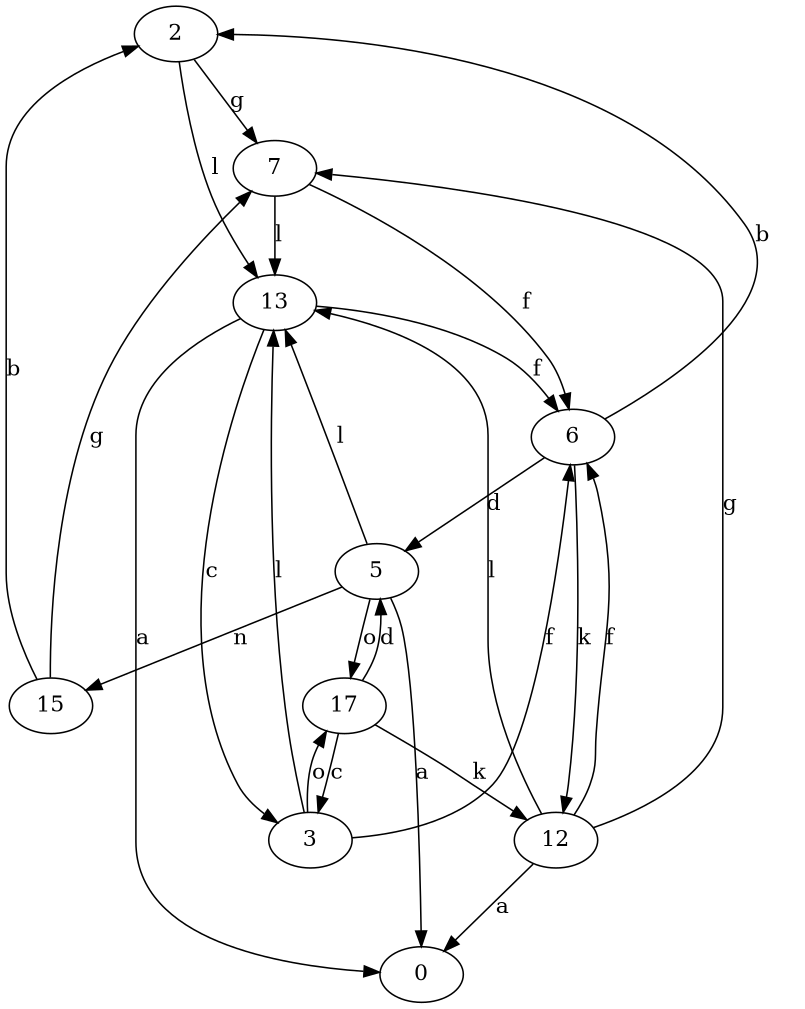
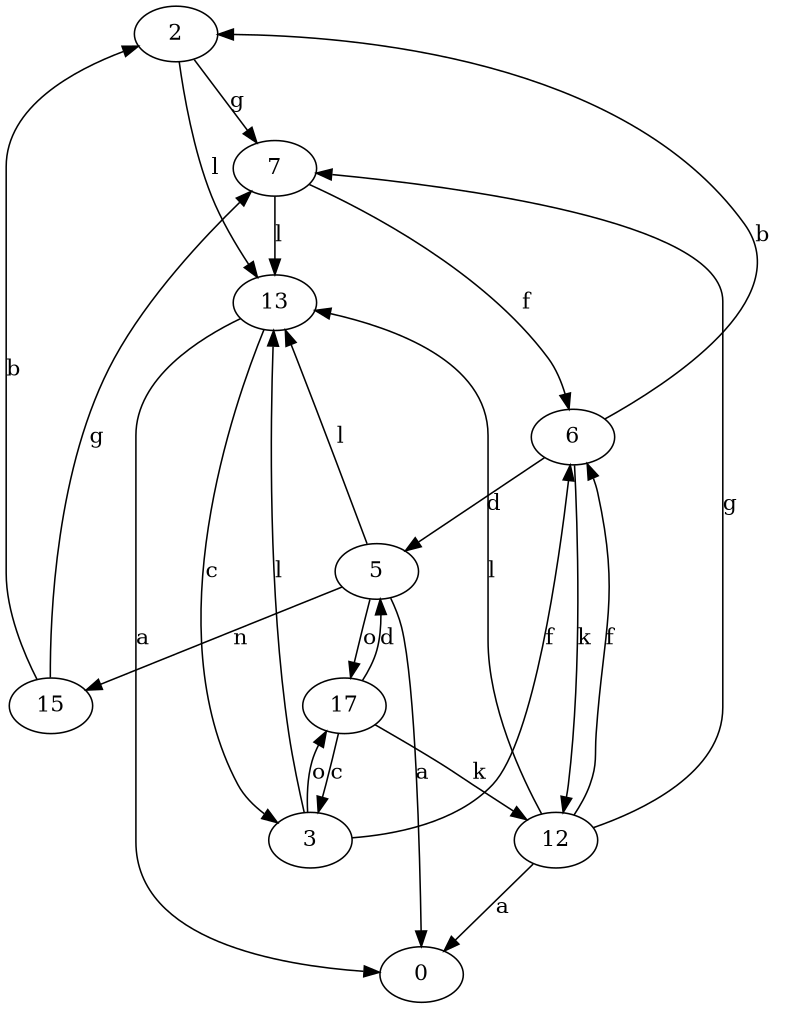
(442, 330) -> none
